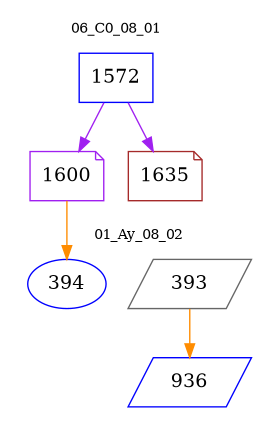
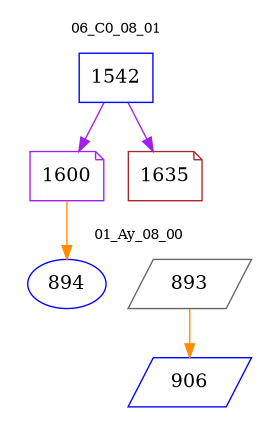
(116, 78) -> (116, 78)
(139, 236) -> (139, 236)
(67, 284) -> (67, 284)
(190, 284) -> (190, 284)
(190, 382) -> (190, 382)
